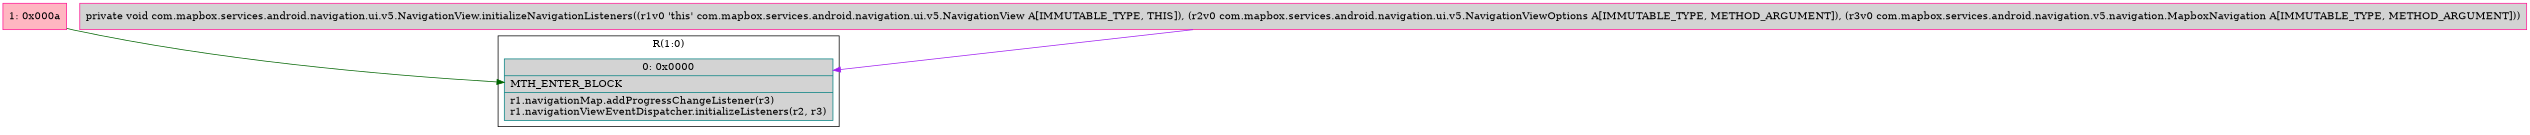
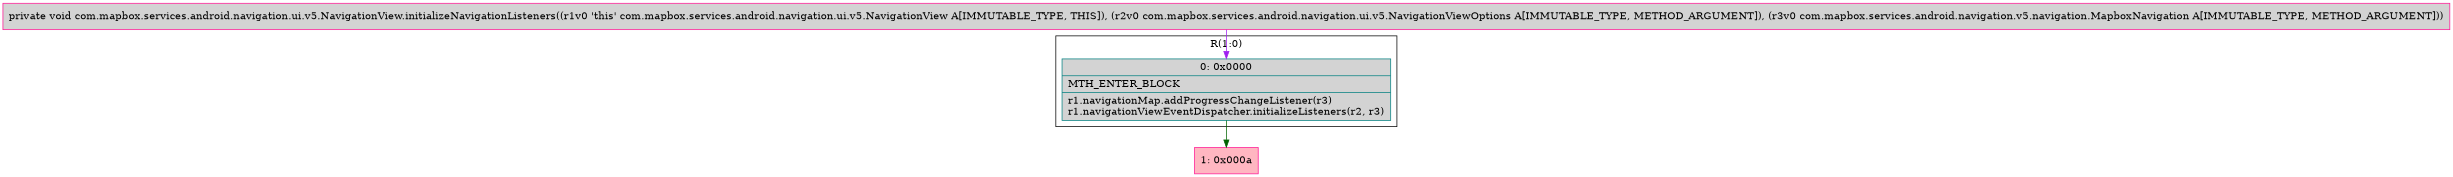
(281, 63) -> (1226, 131)
